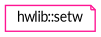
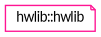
(50, 18) -> (50, 18)
